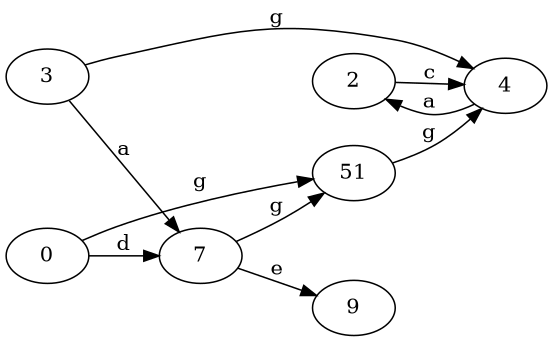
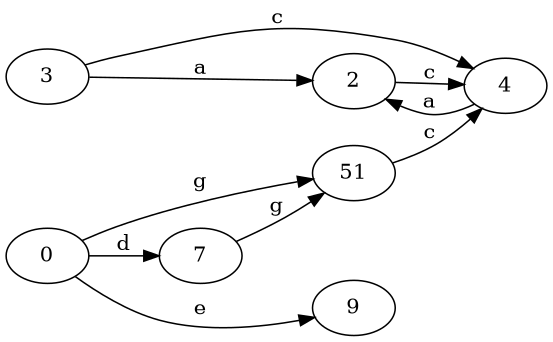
(277, 18) -> (277, 18)
(430, 133) -> (430, 133)
(119, 160) -> (193, 79)
(270, 279) -> (182, 325)
